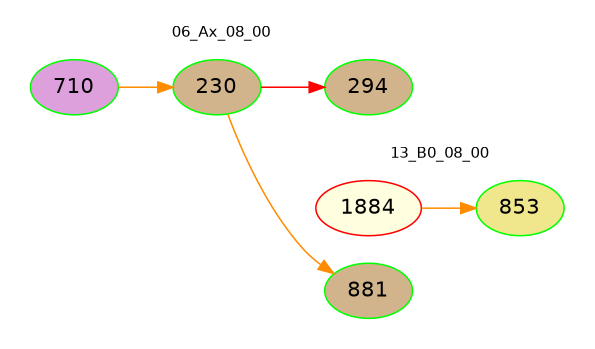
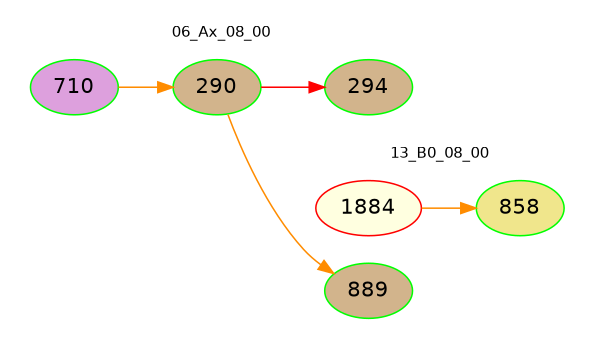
(217, 87) -> (217, 87)
(520, 208) -> (520, 208)
(369, 291) -> (369, 291)
